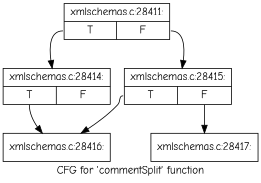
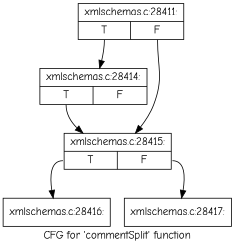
(32, 117) -> (69, 117)
